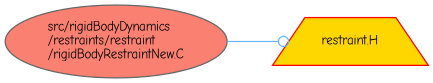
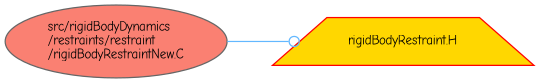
(350, 41) -> (403, 41)
